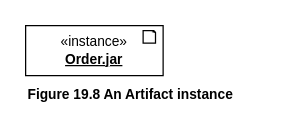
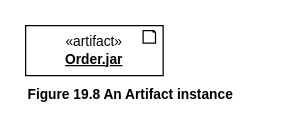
(94, 51) -> (94, 51)
